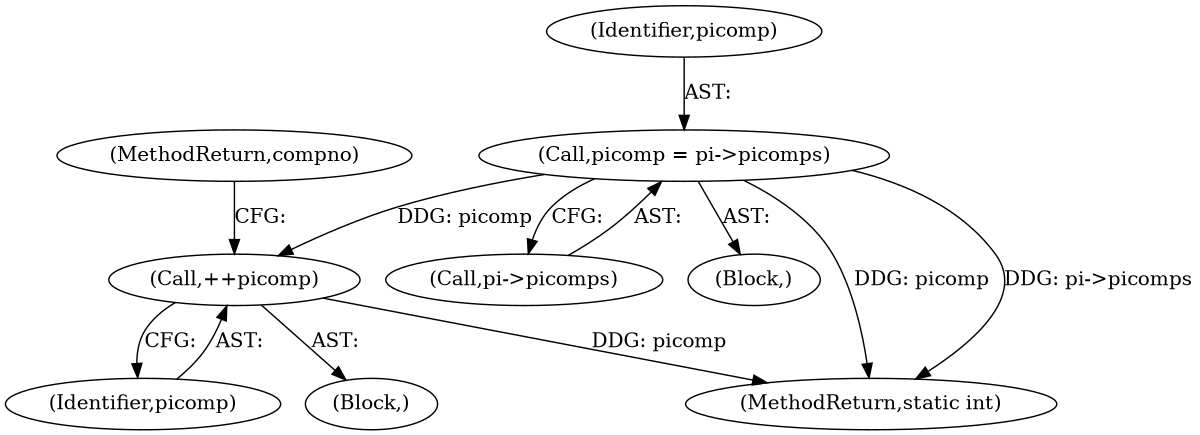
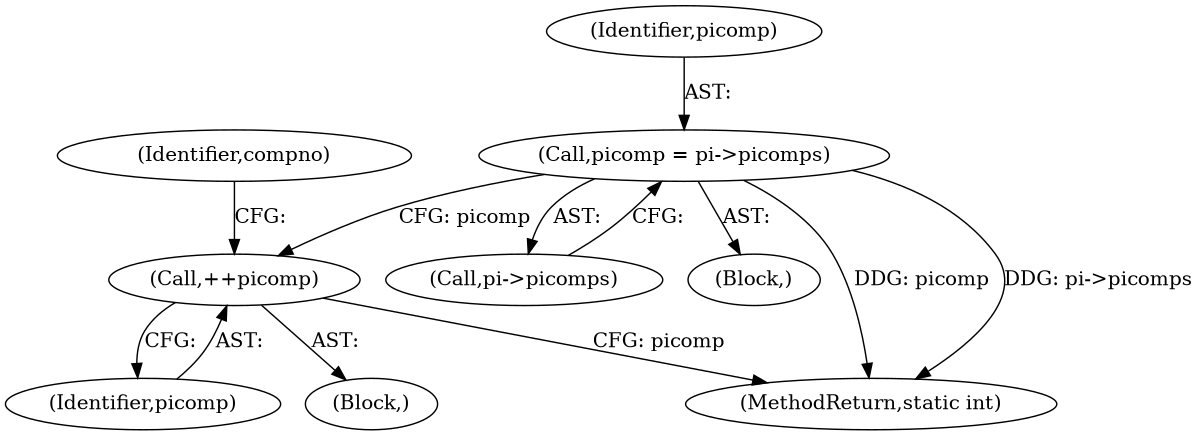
(234, 156) -> (234, 156)
(465, 218) -> (465, 218)
(581, 218) -> (581, 218)
(661, 218) -> (661, 218)
(659, 342) -> (659, 342)
